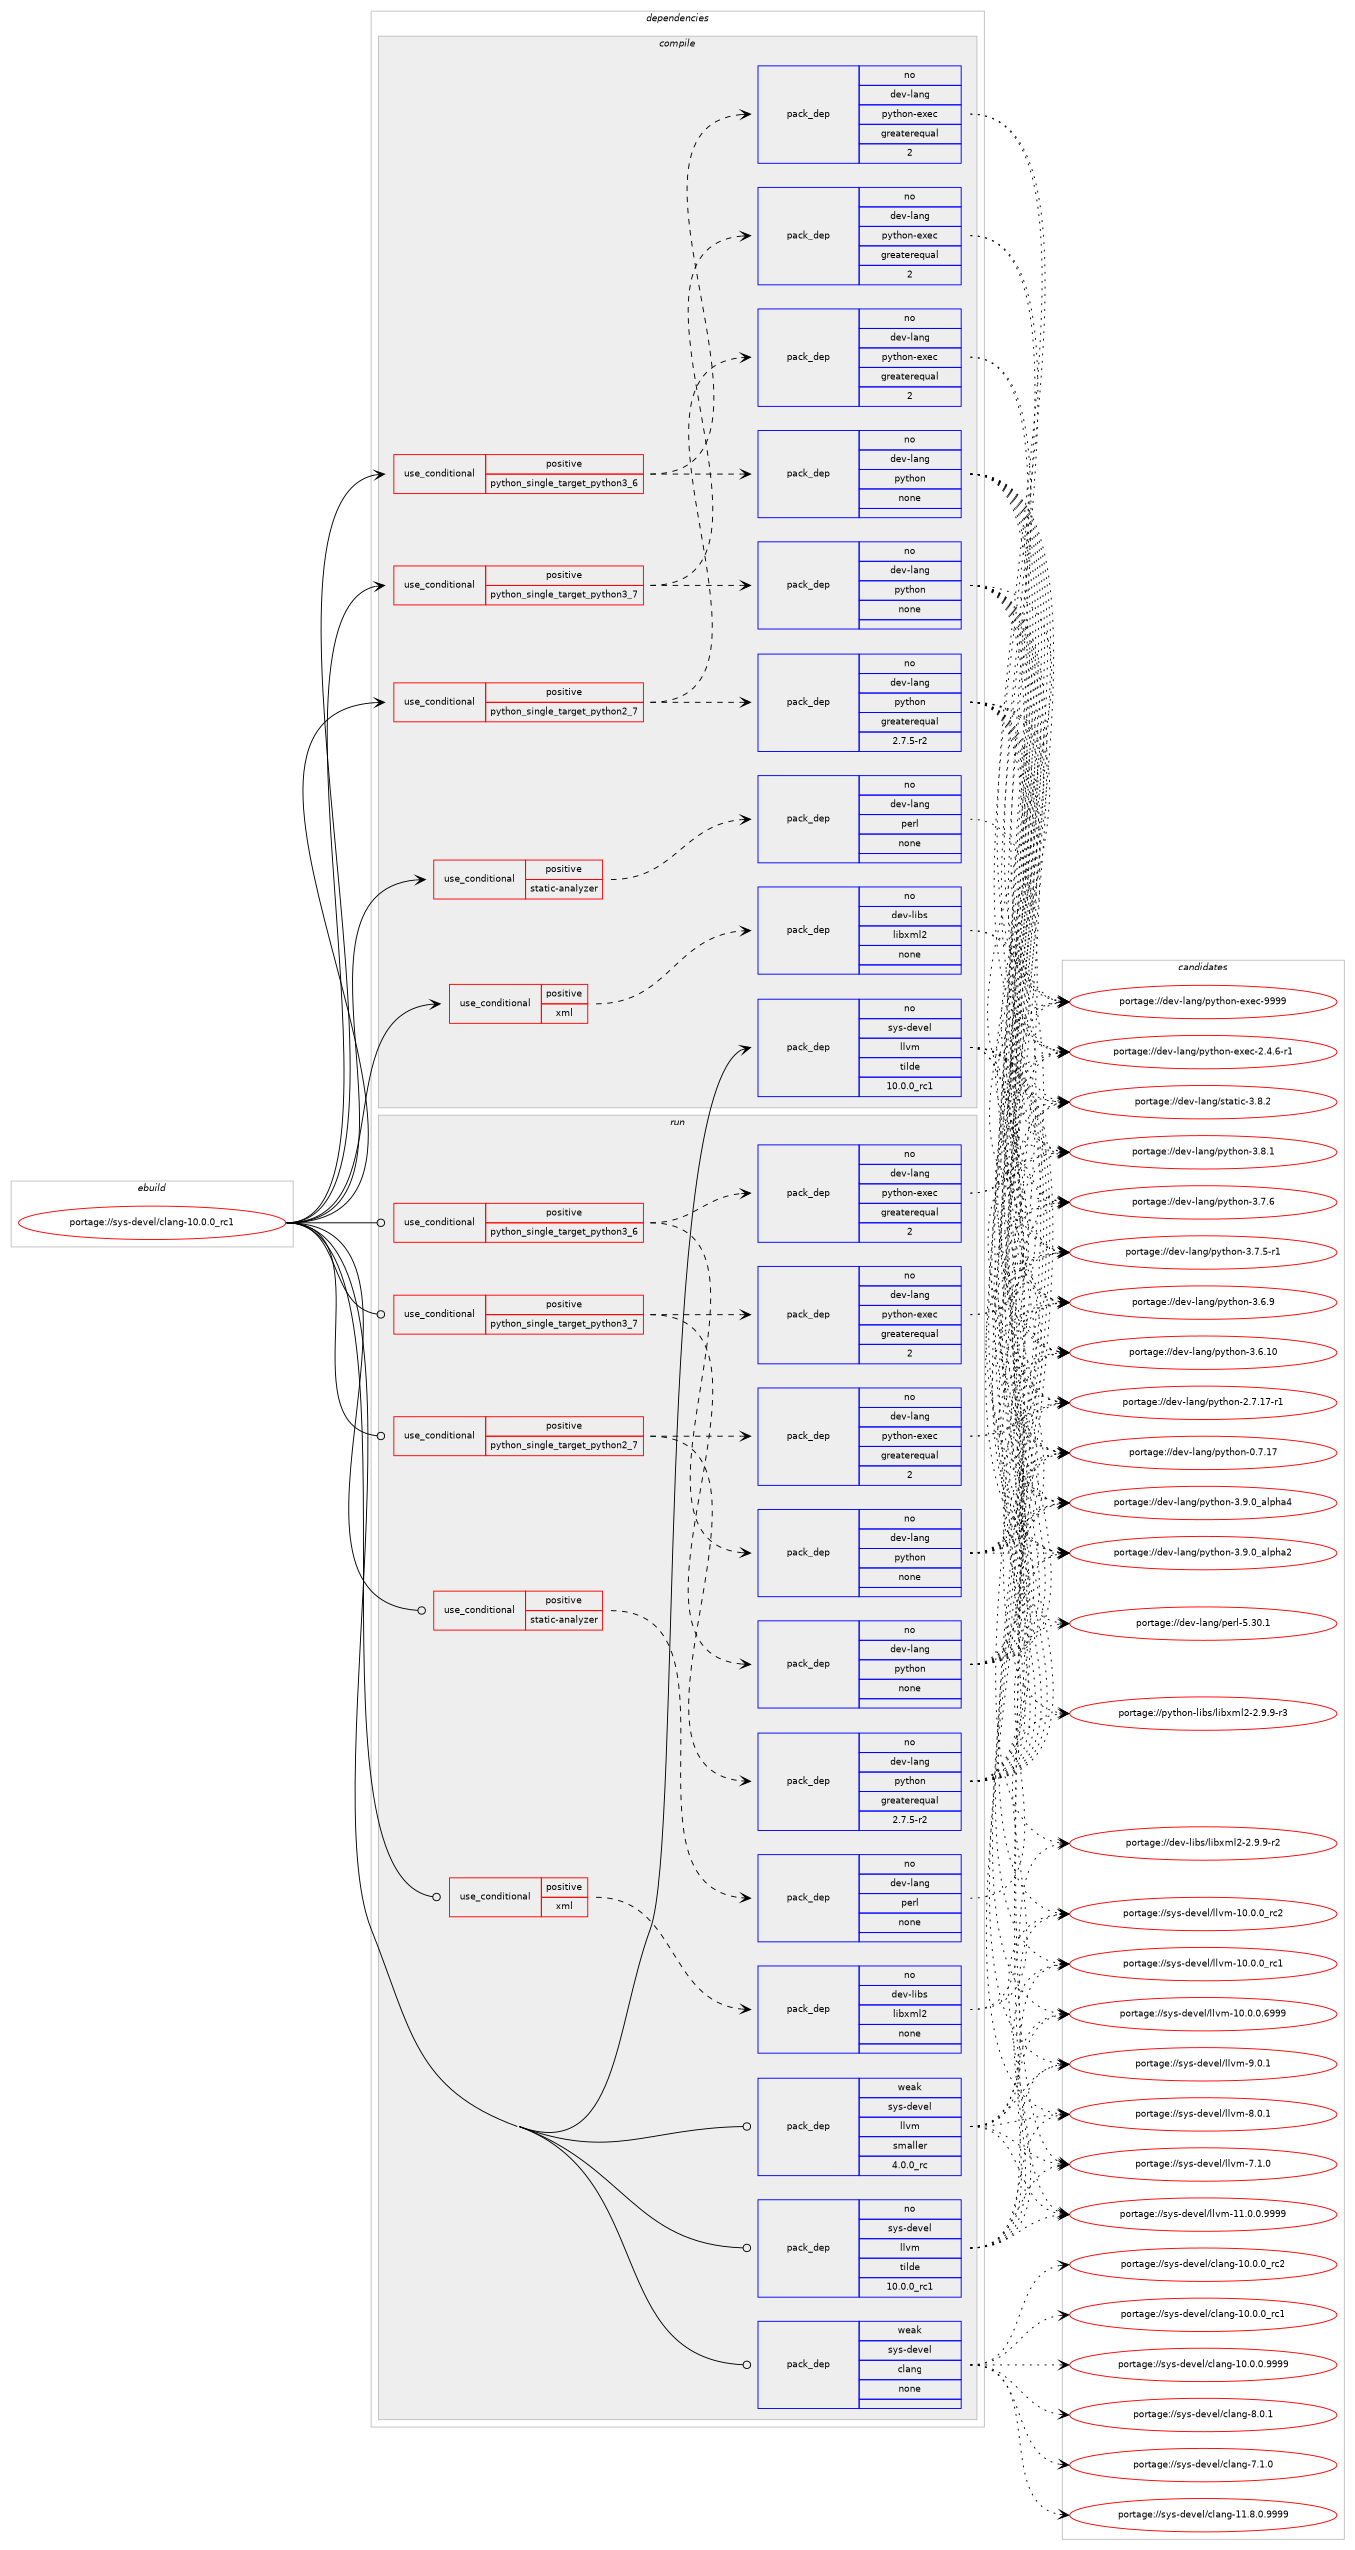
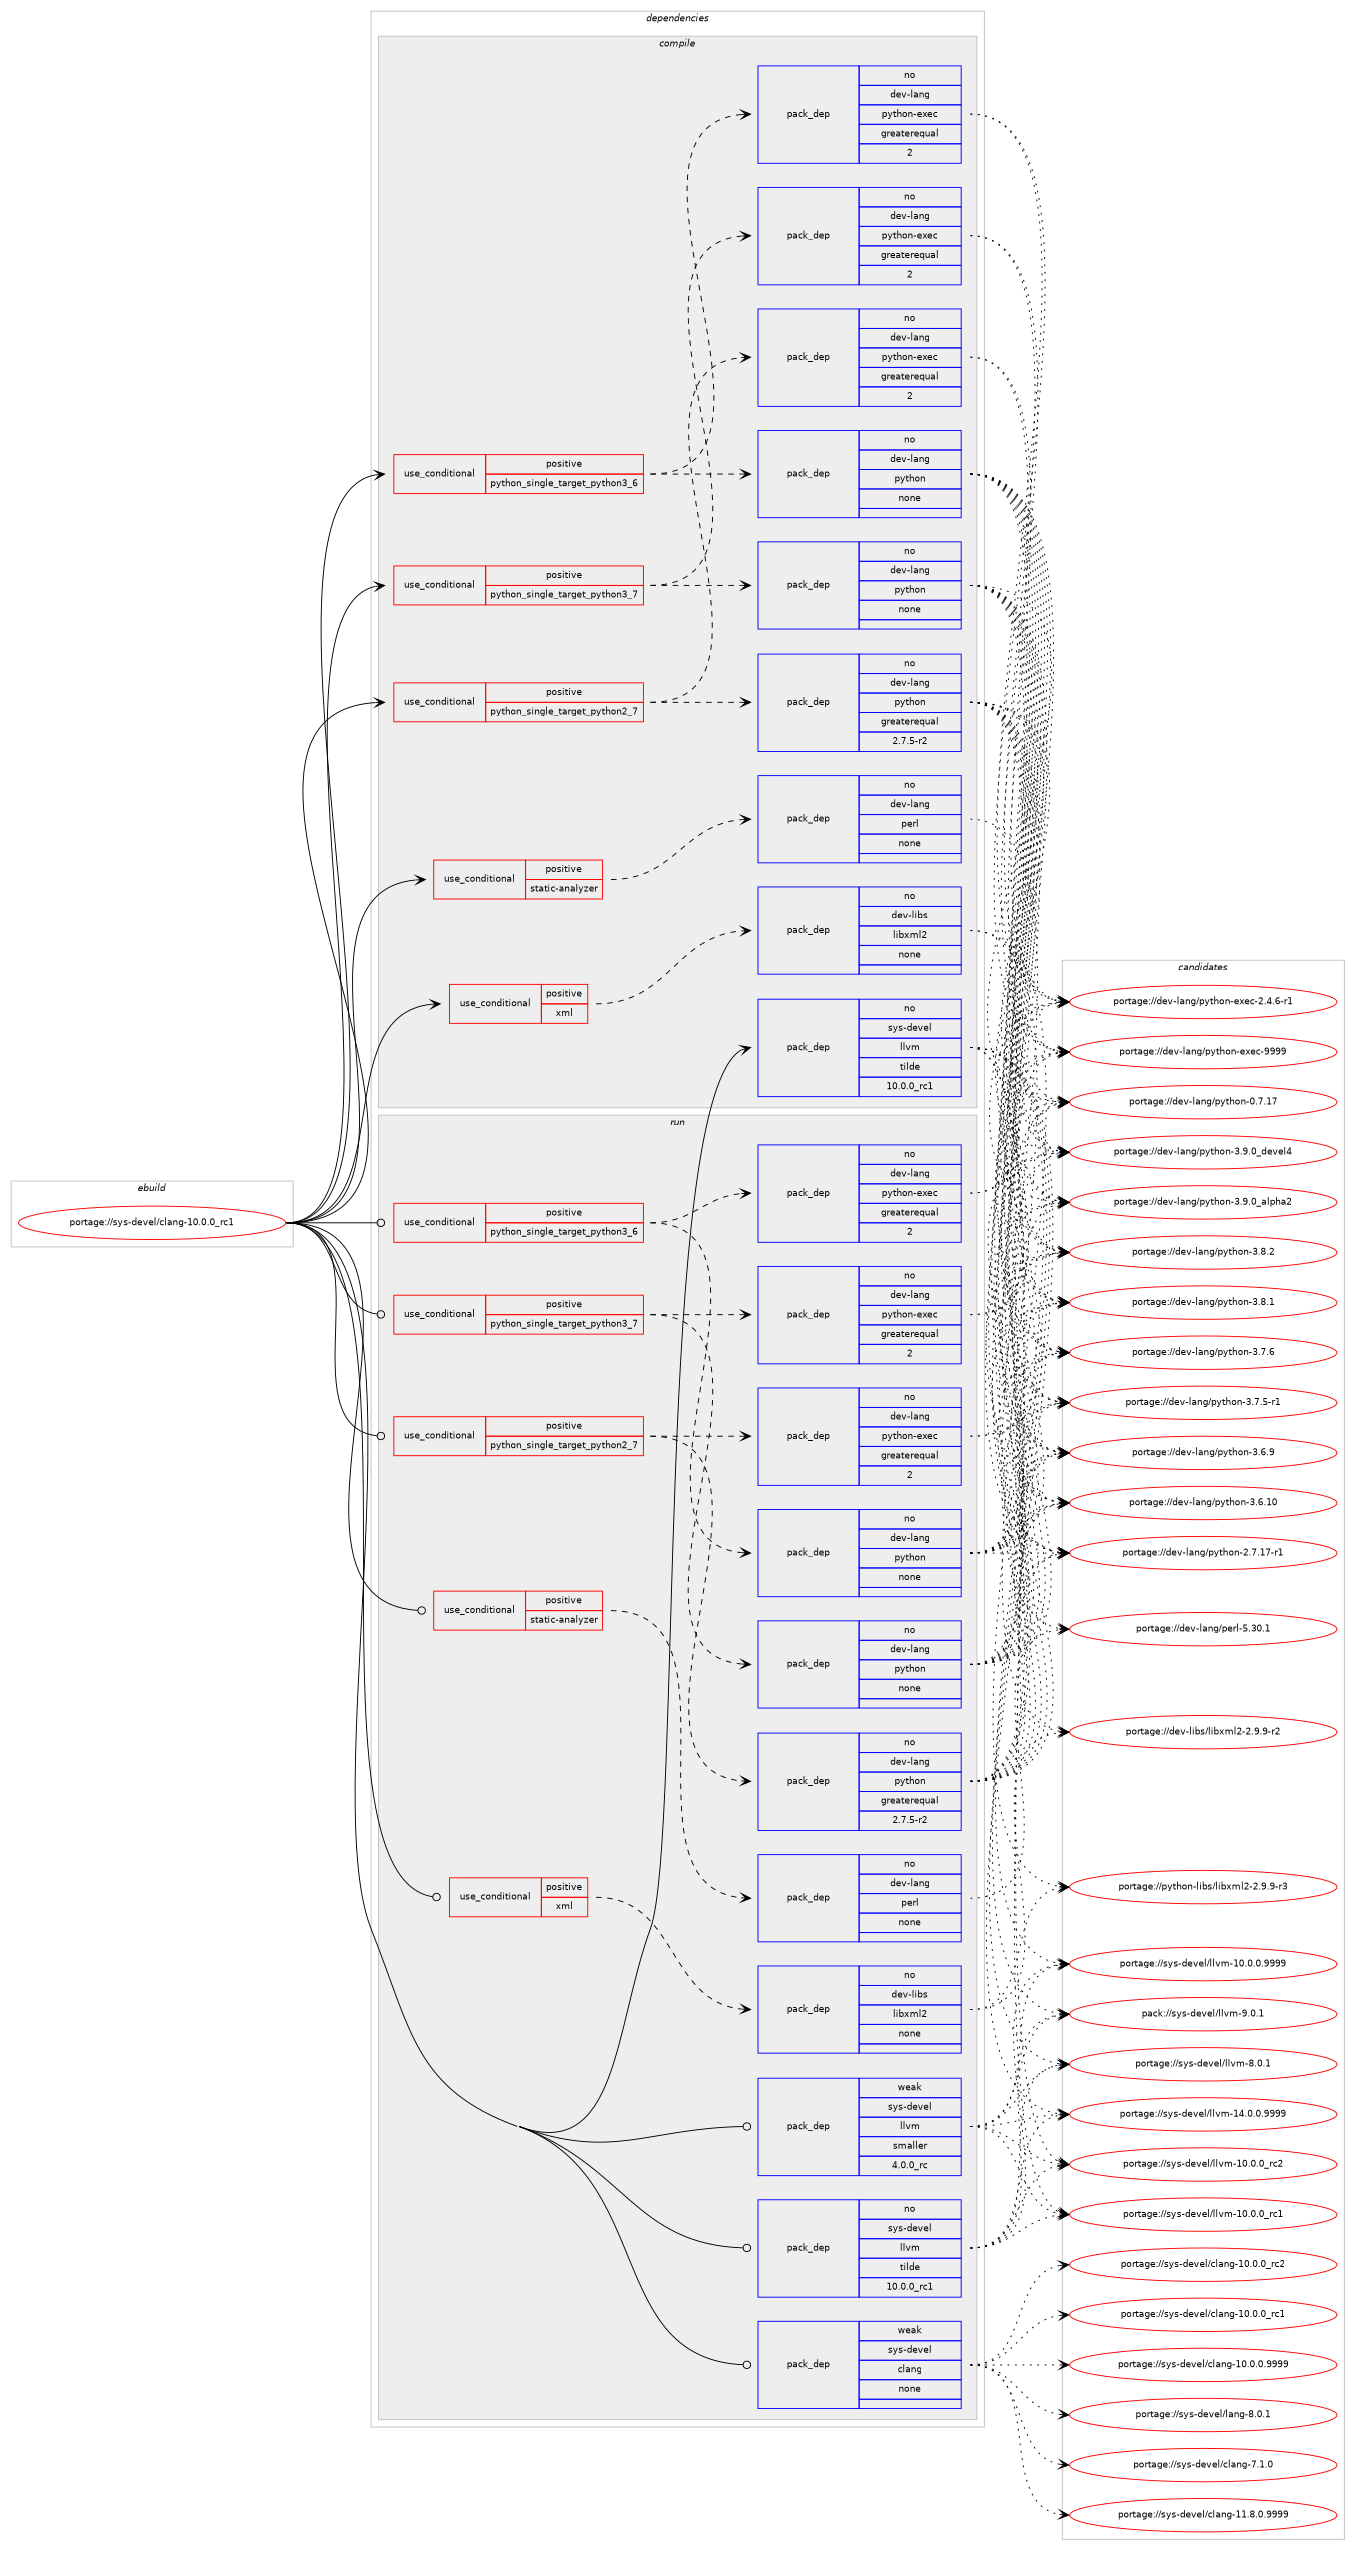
(1203, 1102) -> (1203, 1252)
(1203, 1503) -> (1203, 1152)
(1203, 2014) -> (1203, 1964)
(1203, 2064) -> (1203, 2014)
(1203, 2165) -> none
(1203, 2215) -> (1203, 2114)
(1203, 2415) -> (1203, 2415)
